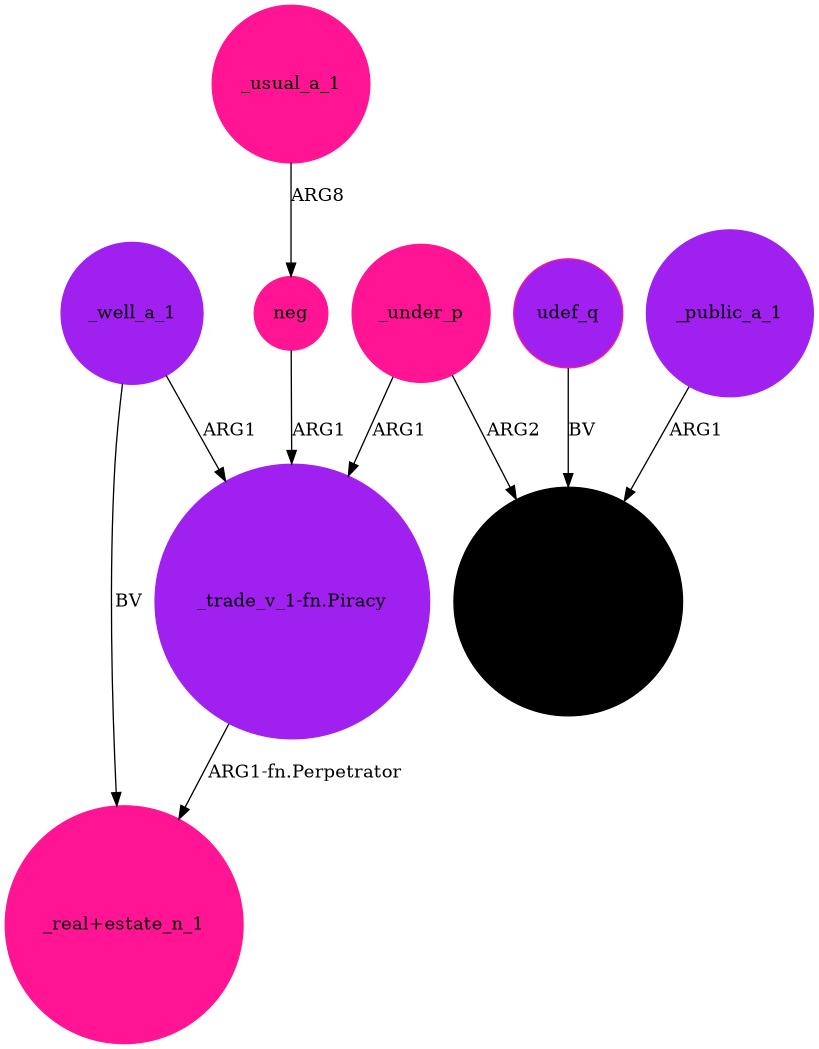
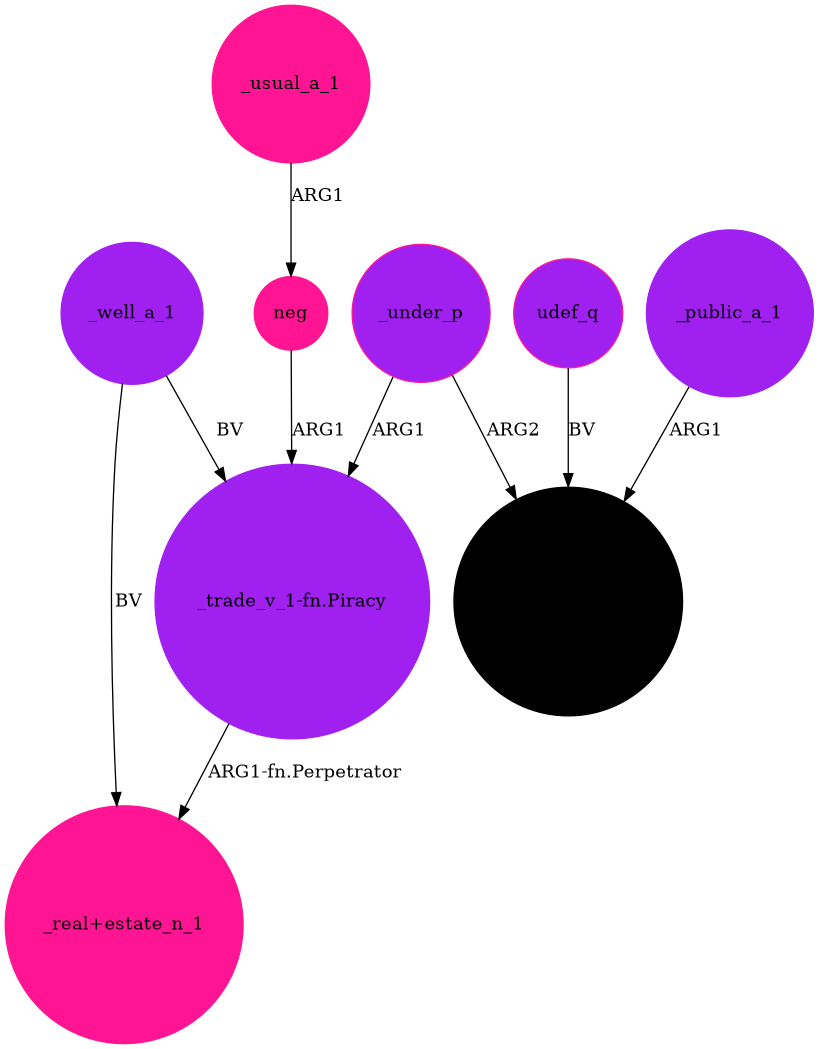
(318, 196) -> (318, 196)
(421, 313) -> (421, 313)
(230, 431) -> (230, 431)
